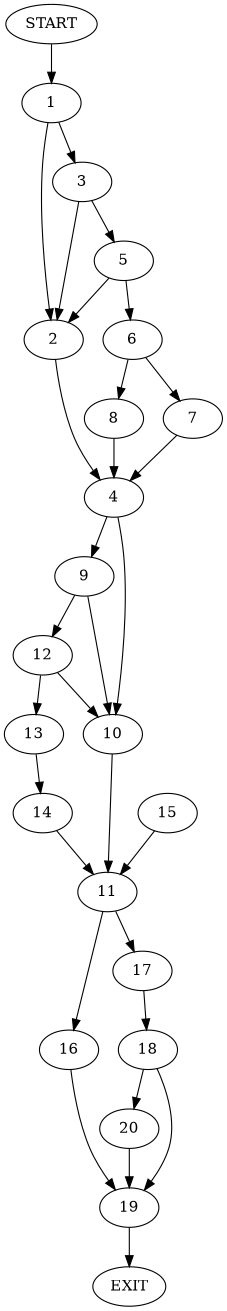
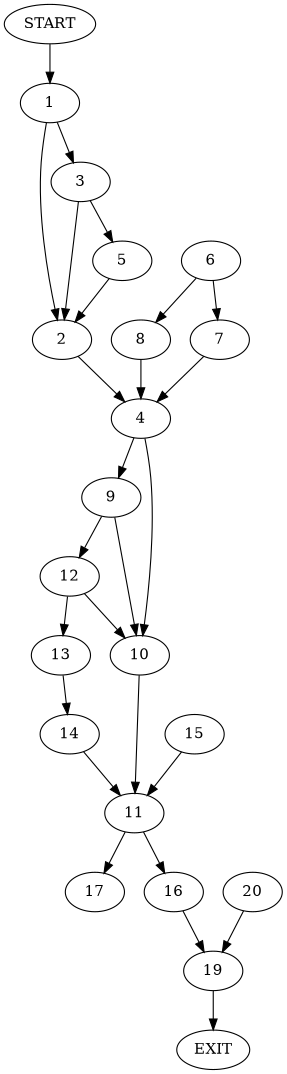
(128, 295) -> none
(148, 1050) -> none
